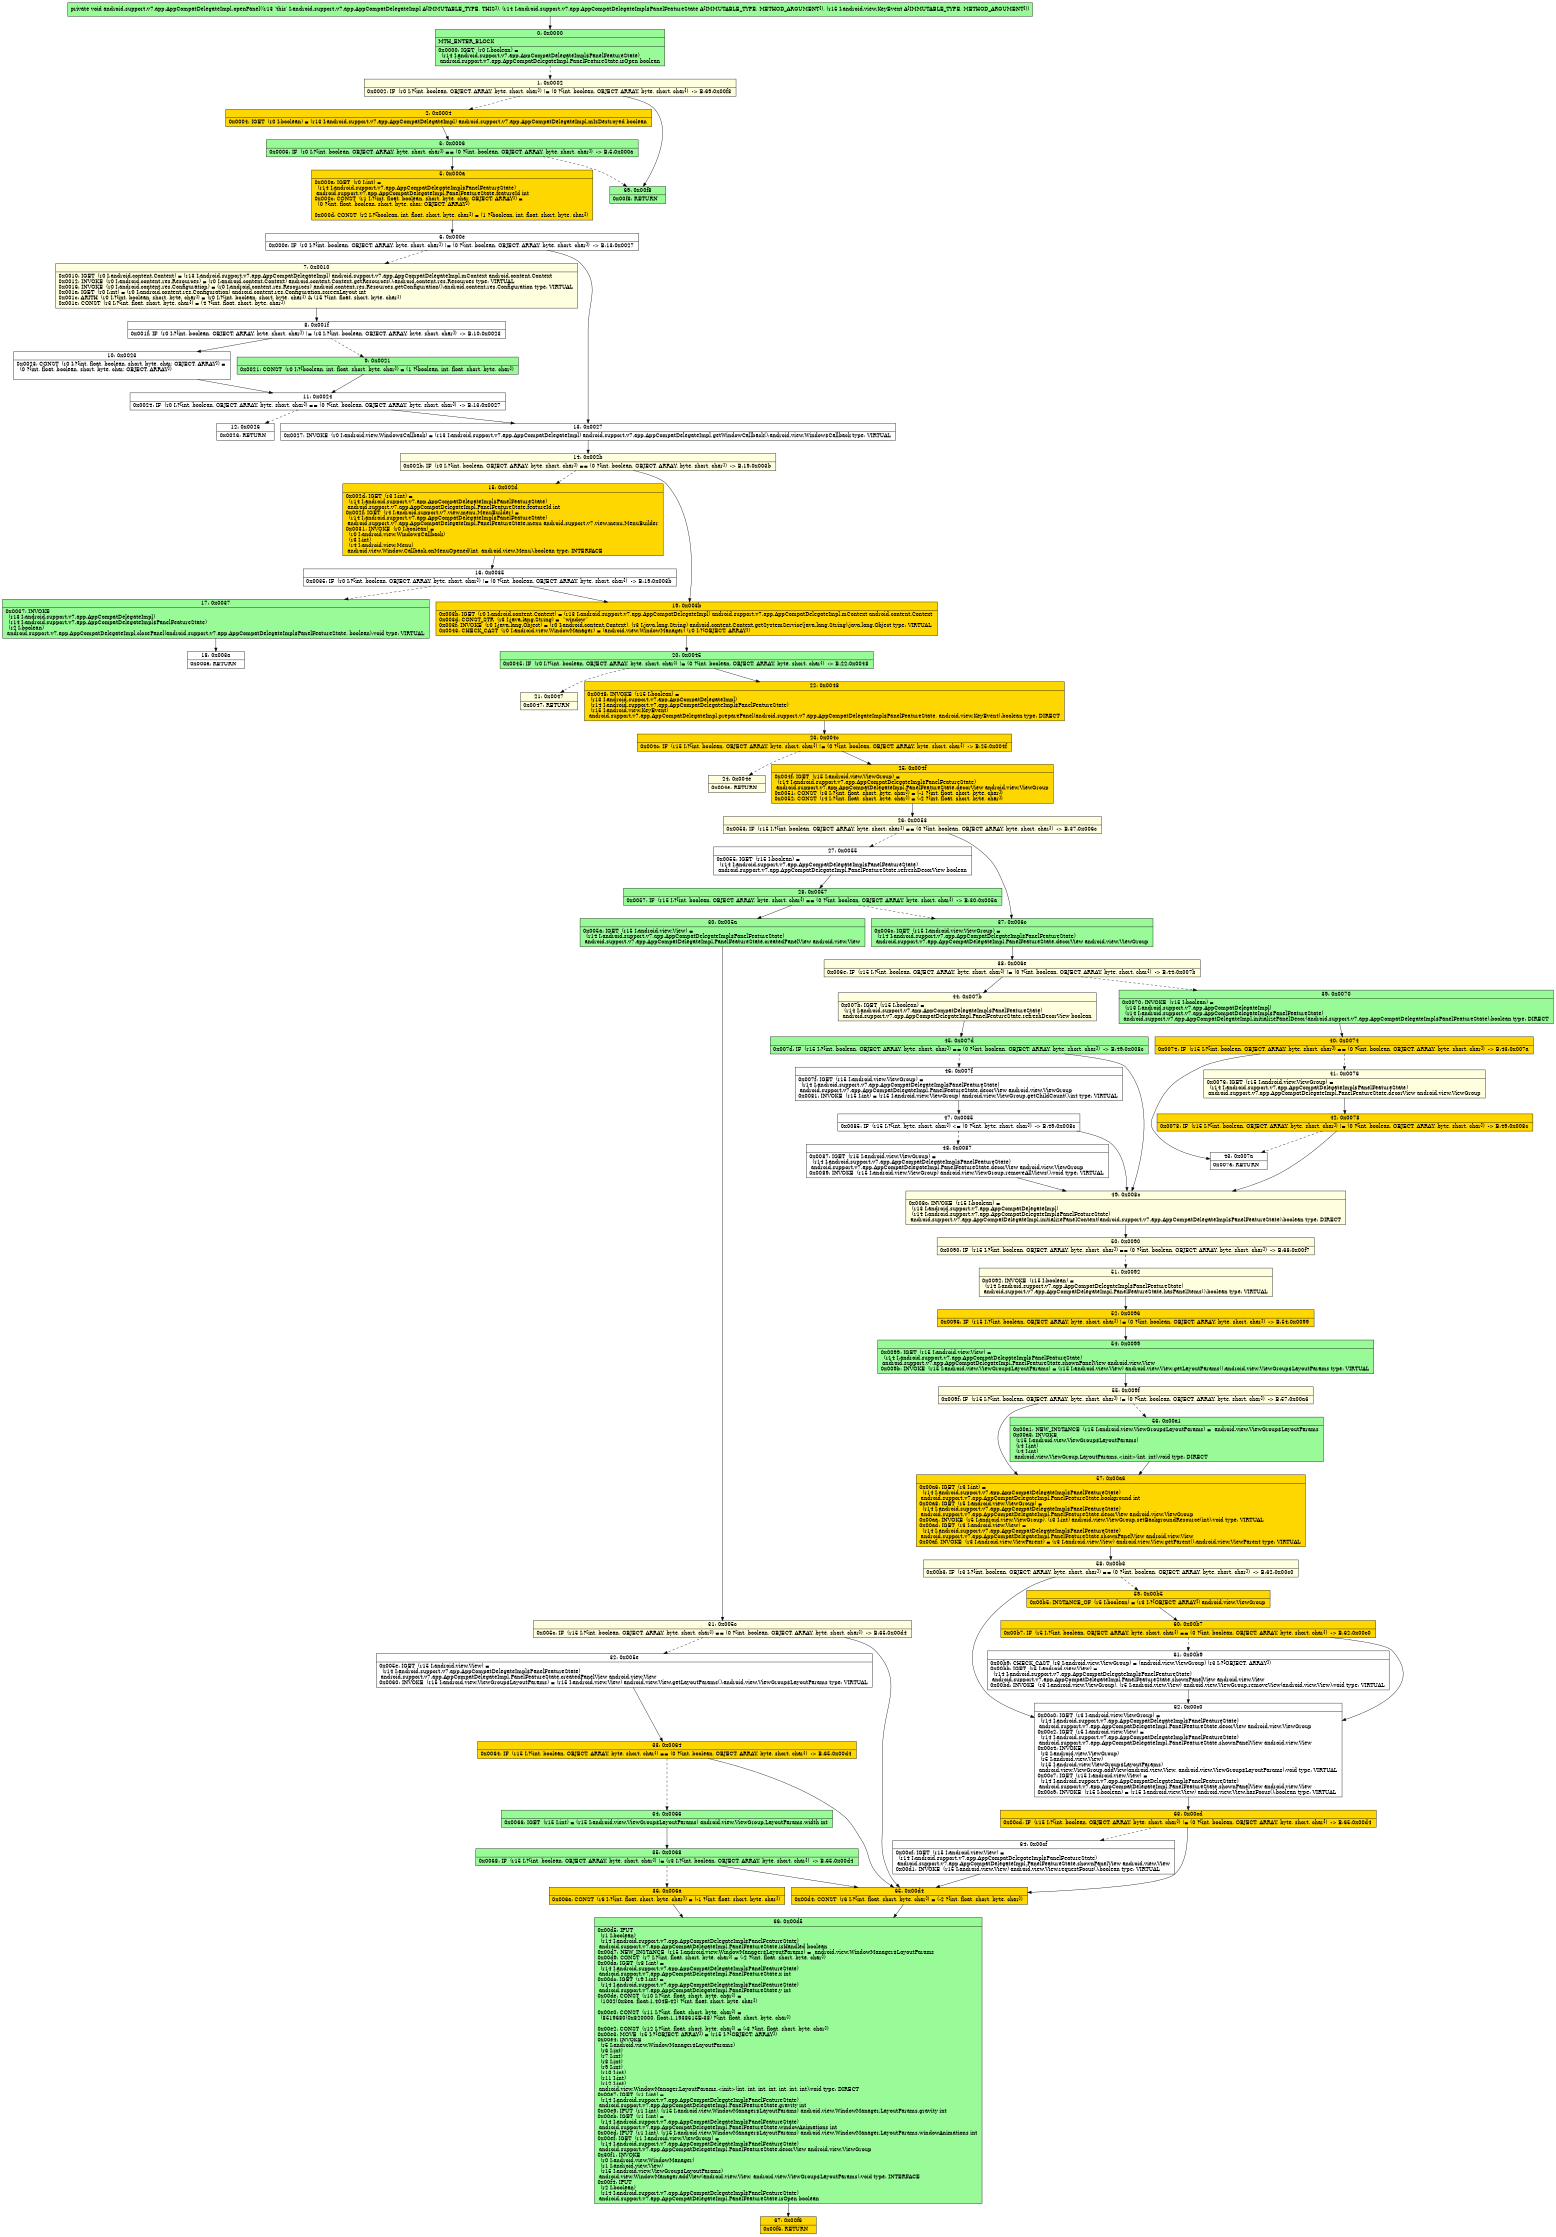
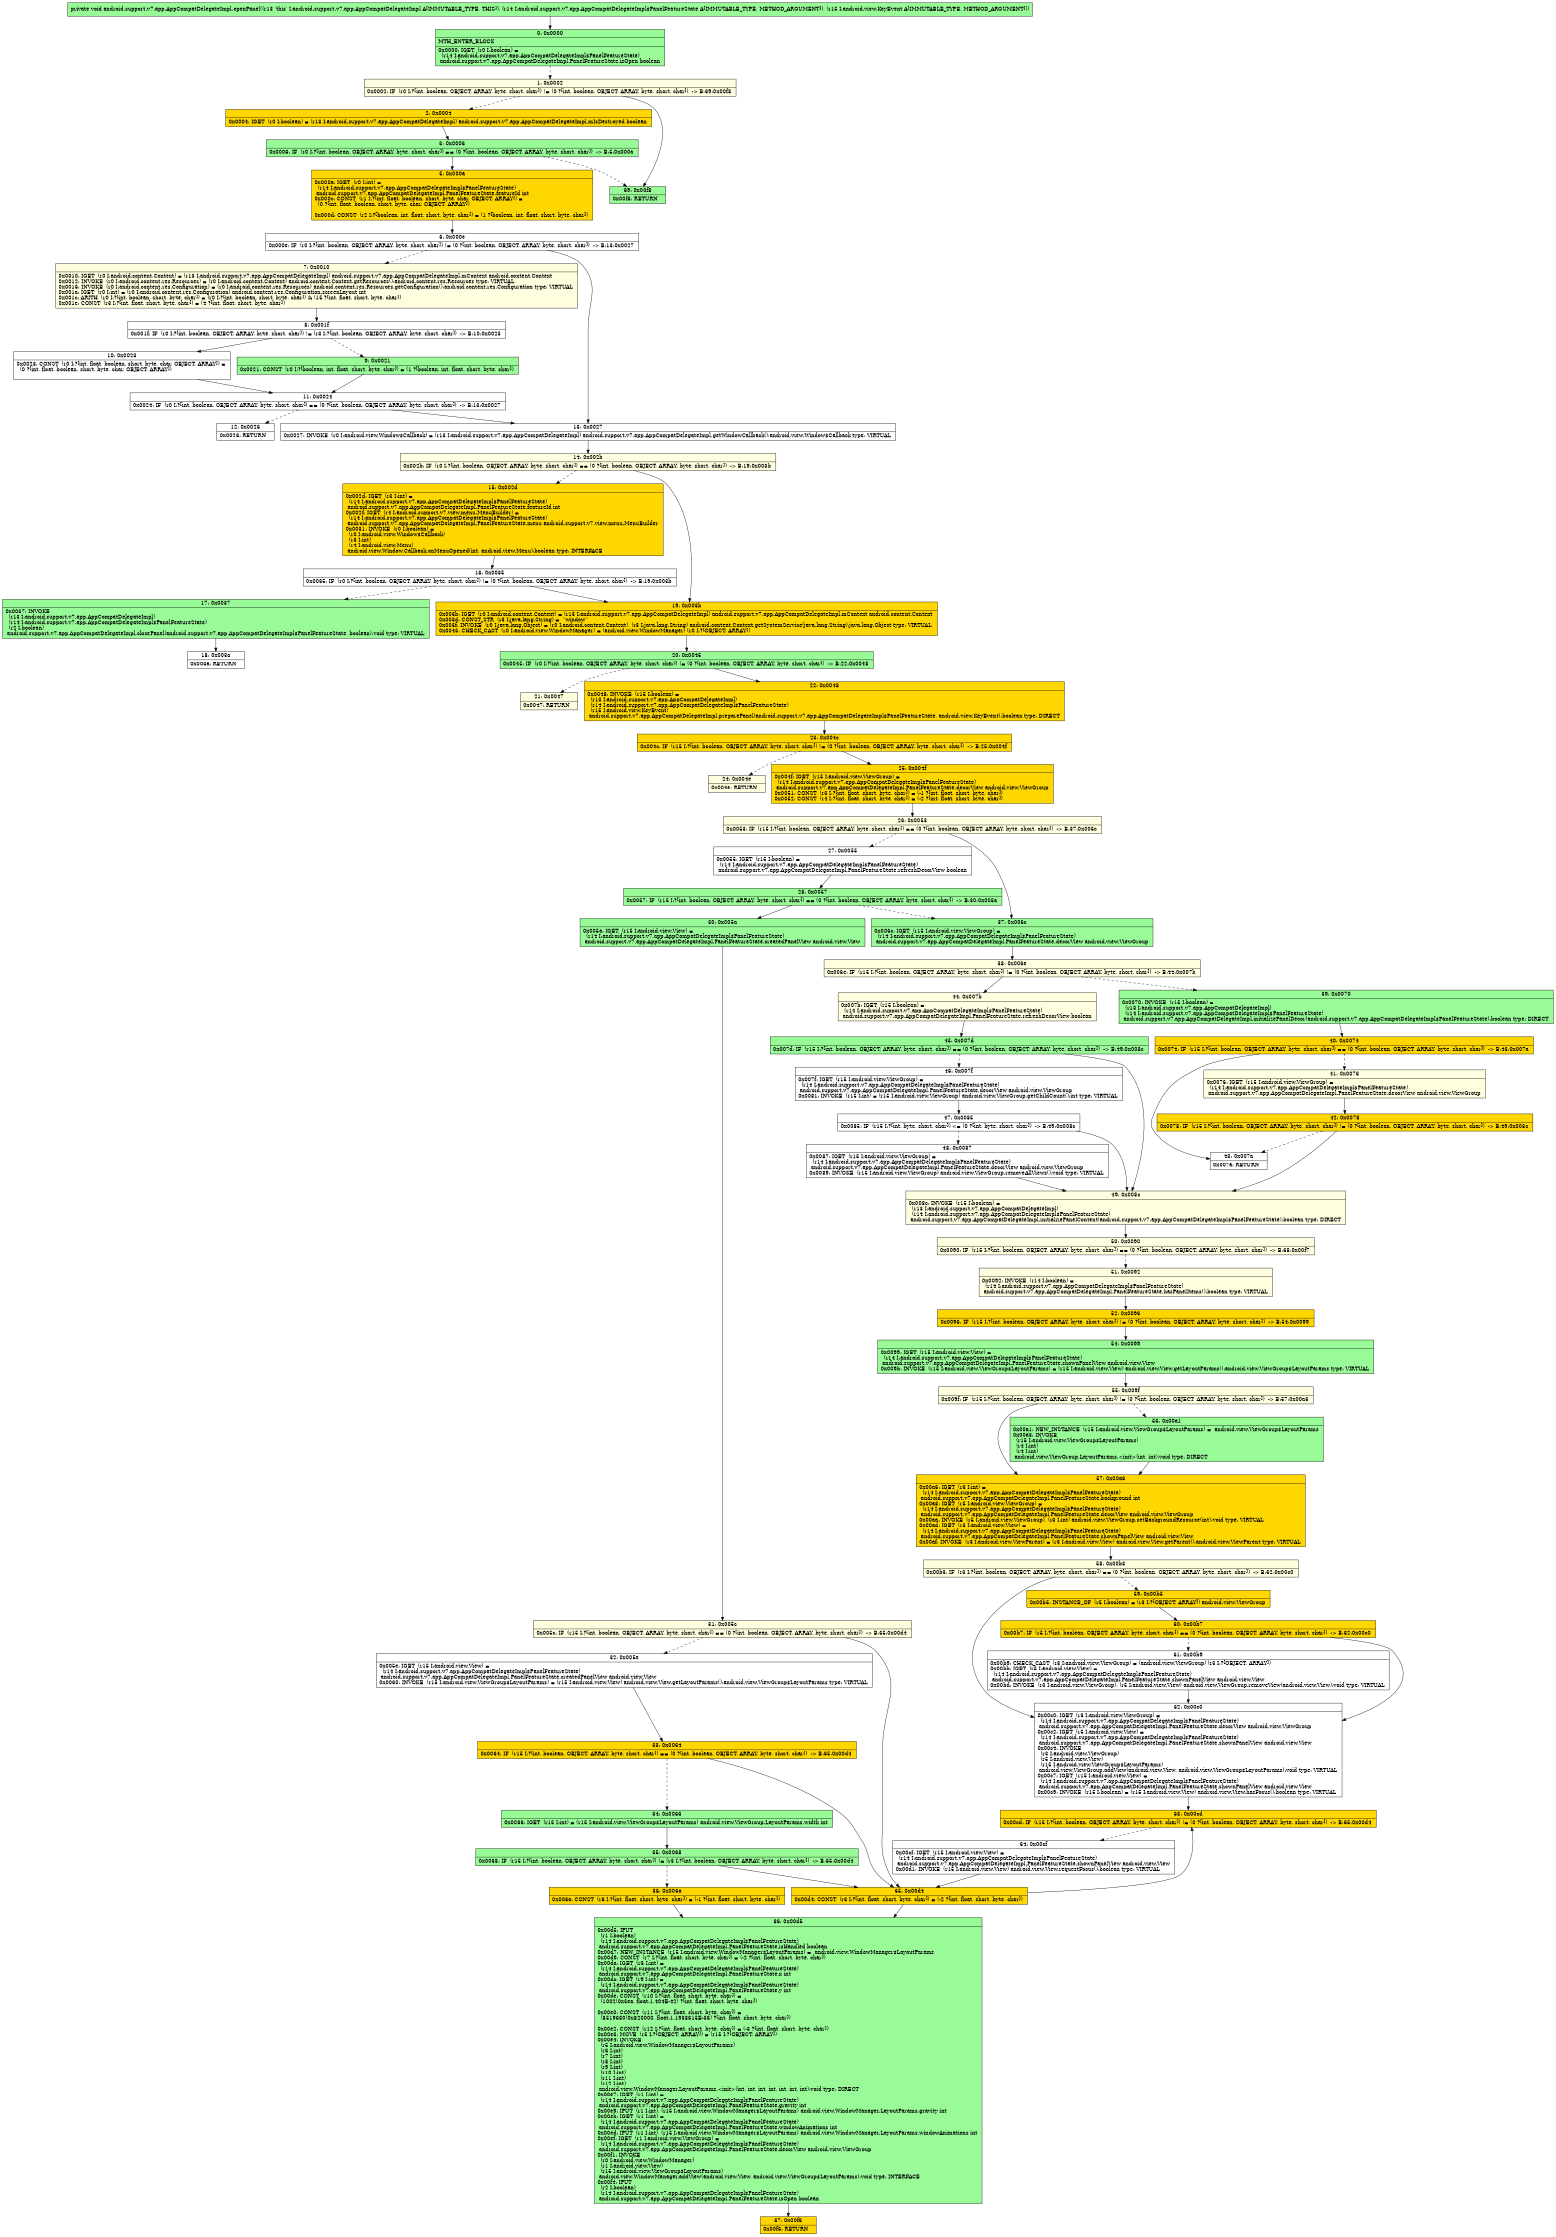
(1029, 1281) -> (1029, 1281)
(1129, 1885) -> (1128, 1886)
(621, 2155) -> (621, 2155)
